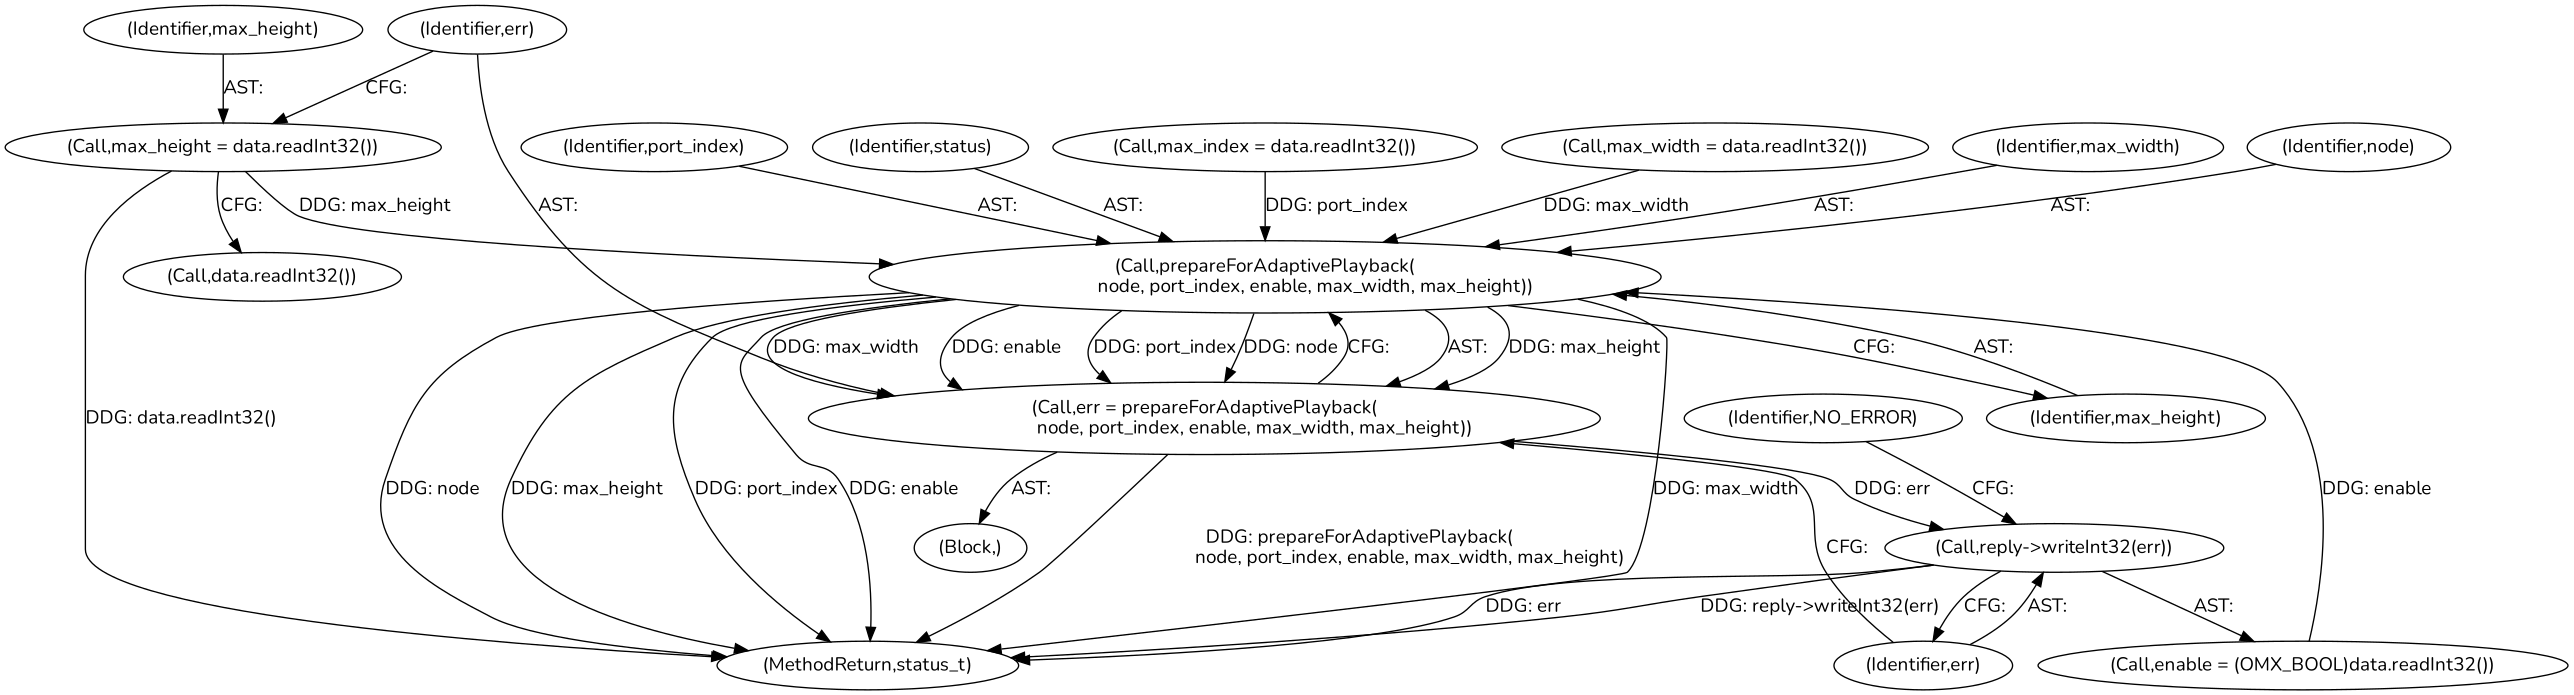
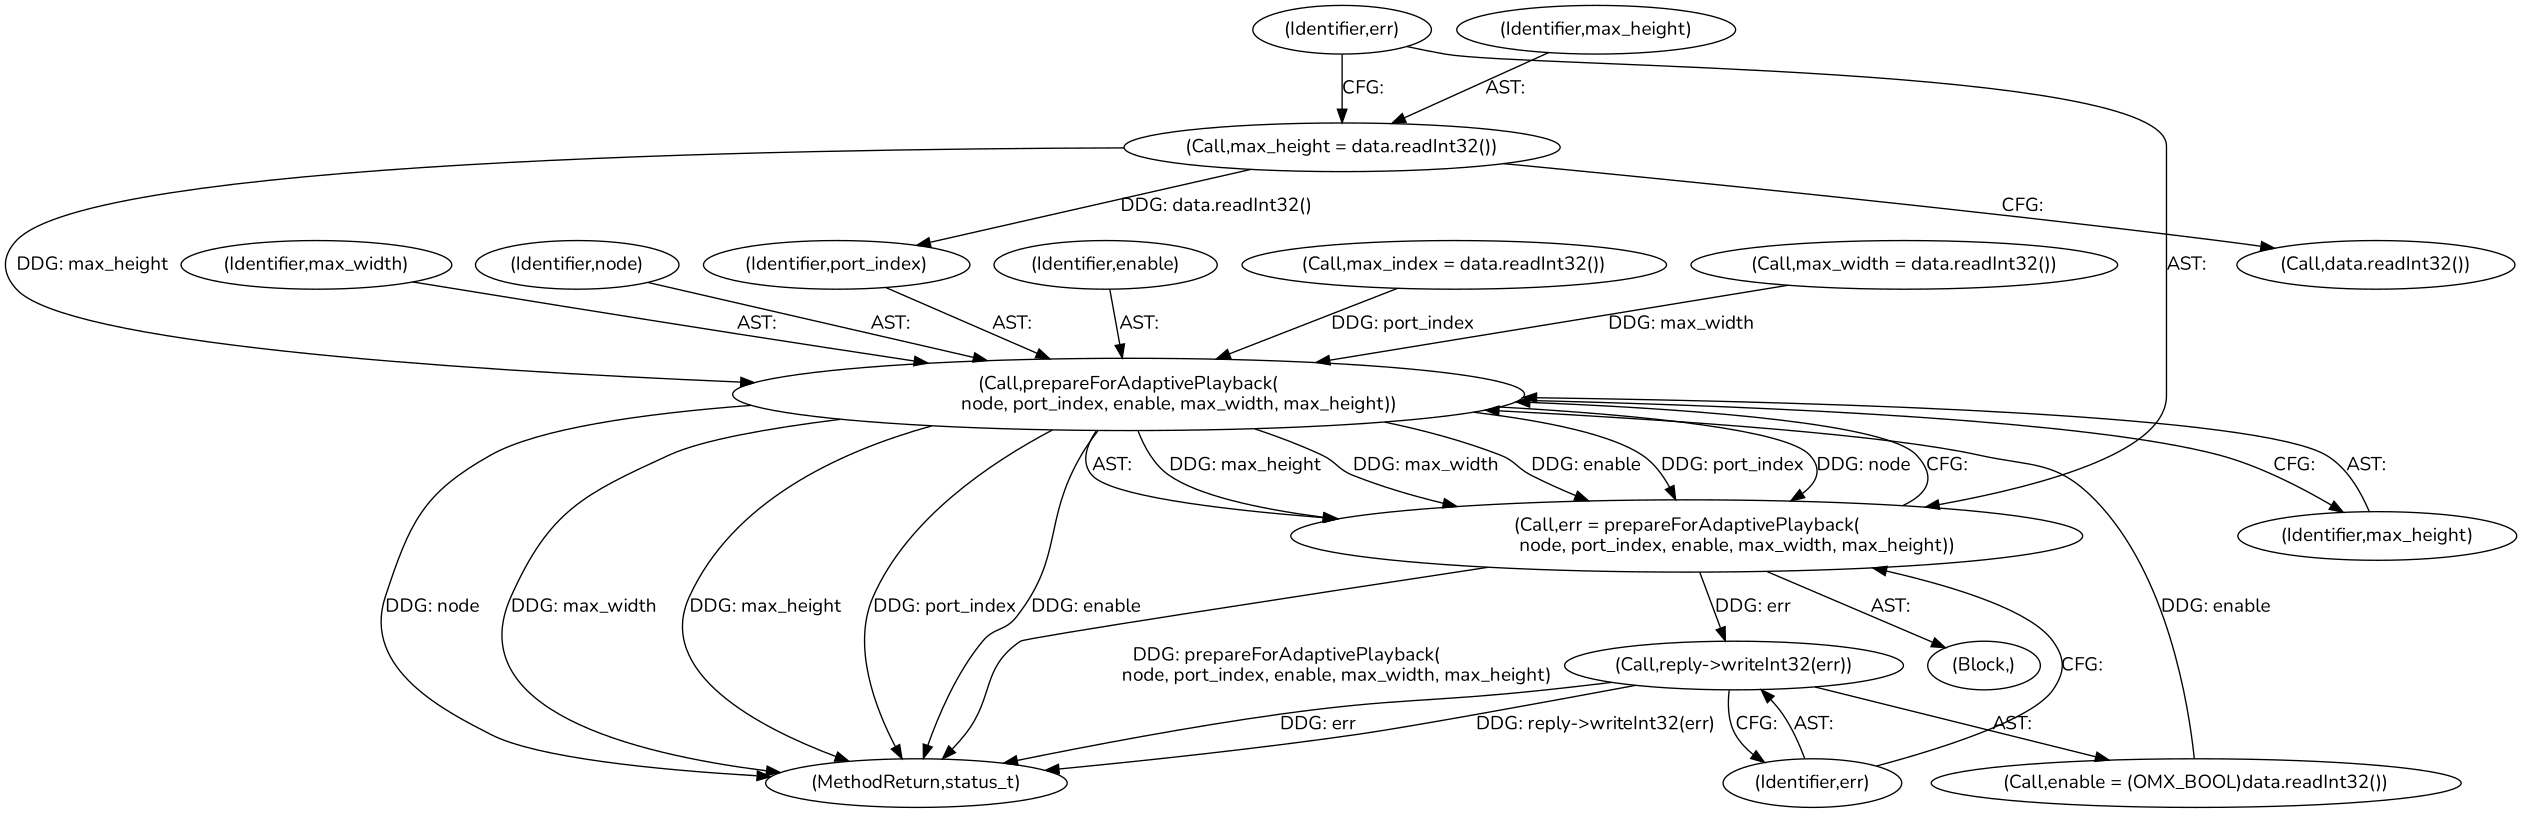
(921, 147) -> (1106, 265)
(1823, 418) -> none
(185, 598) -> (1091, 206)
